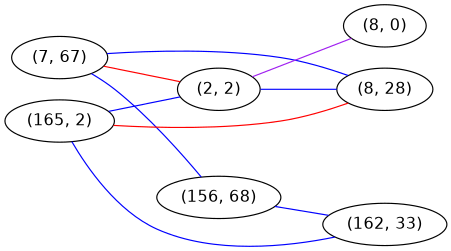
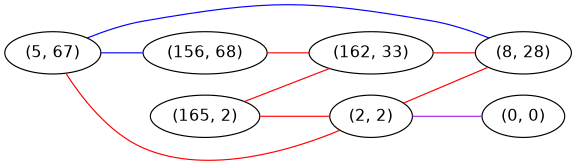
(385, 26) -> (523, 116)
(60, 58) -> (53, 53)
(299, 89) -> (446, 85)
(144, 104) -> (295, 116)
(232, 126) -> (454, 53)
(302, 211) -> (288, 53)
(184, 238) -> (287, 85)
